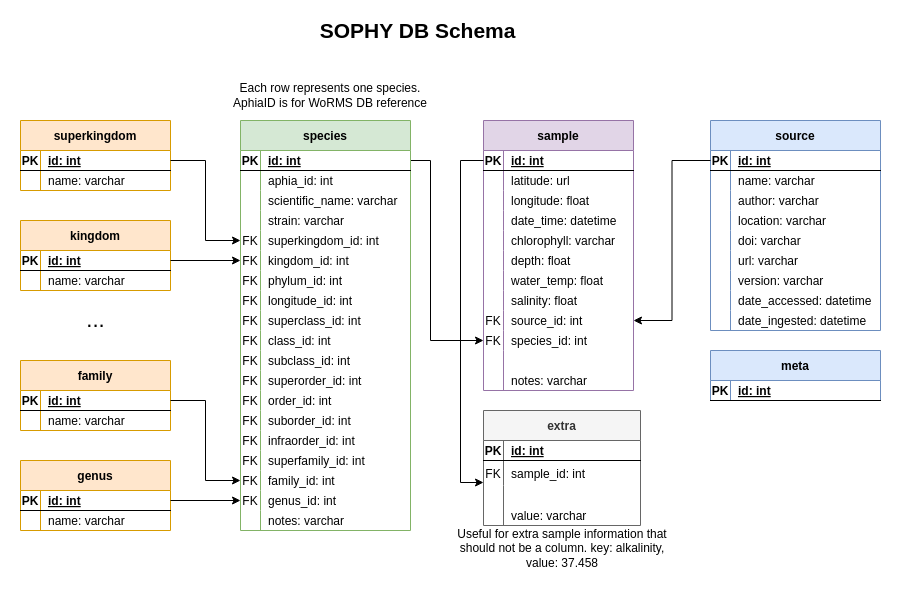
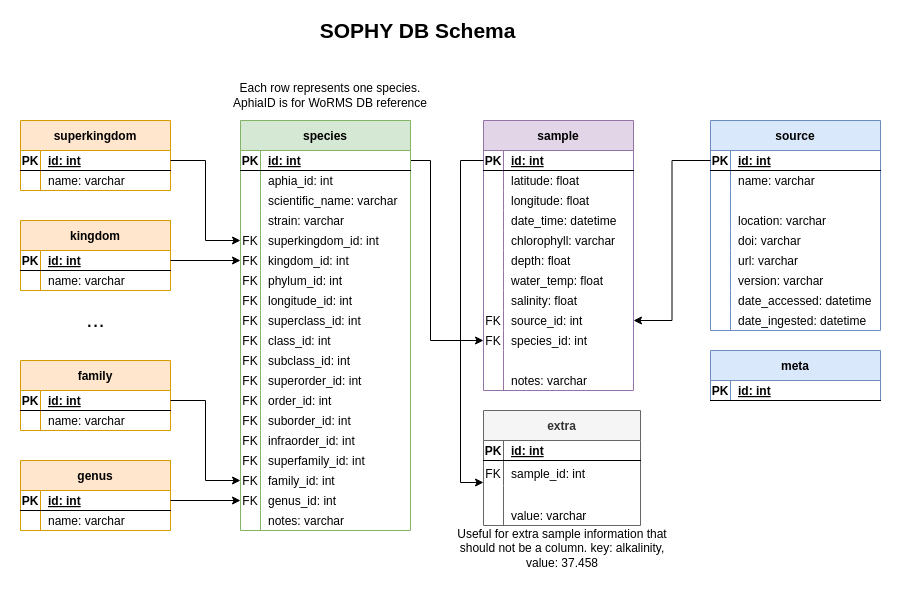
(547, 181) -> (554, 181)
(806, 201) -> none
